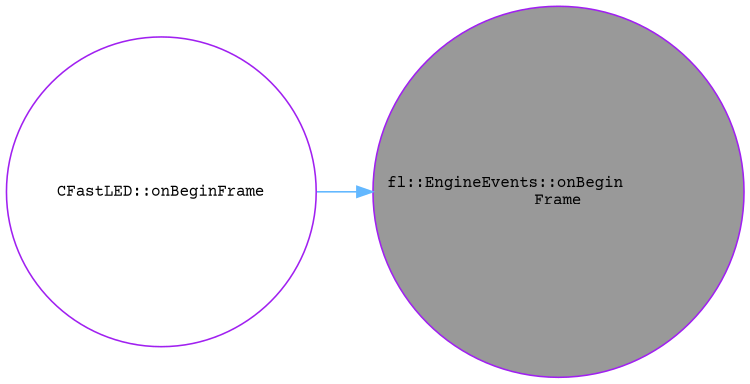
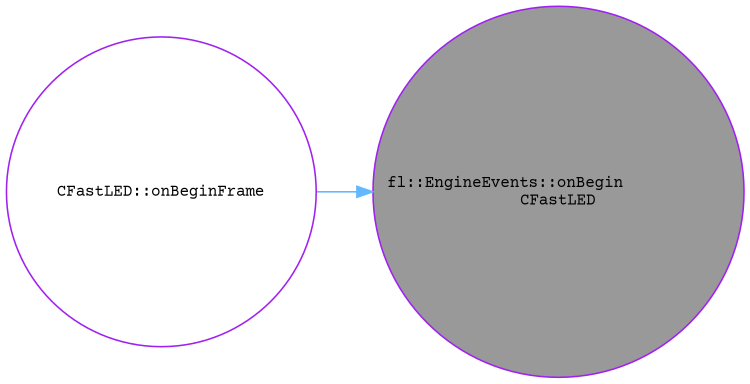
(559, 192) -> (559, 192)
